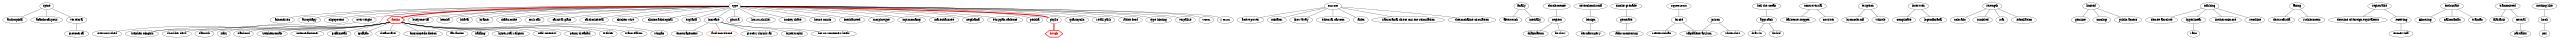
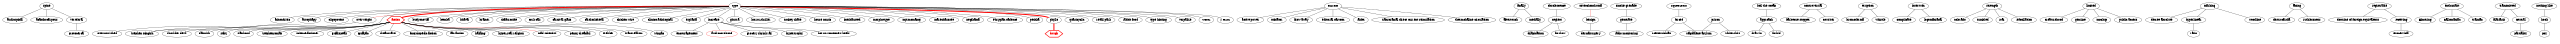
(1591, 13) -> (1591, 13)
none -> (2054, 20)
(2225, 20) -> none
(469, 28) -> (469, 28)
